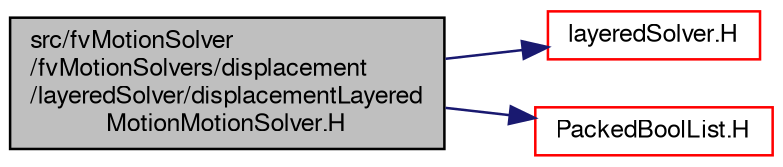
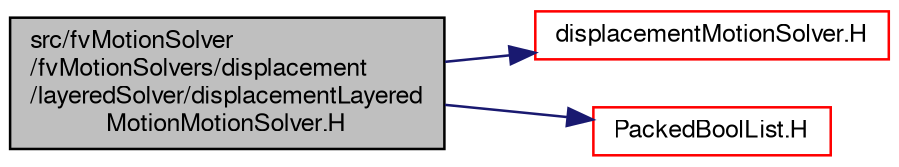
(654, 35) -> (712, 35)
